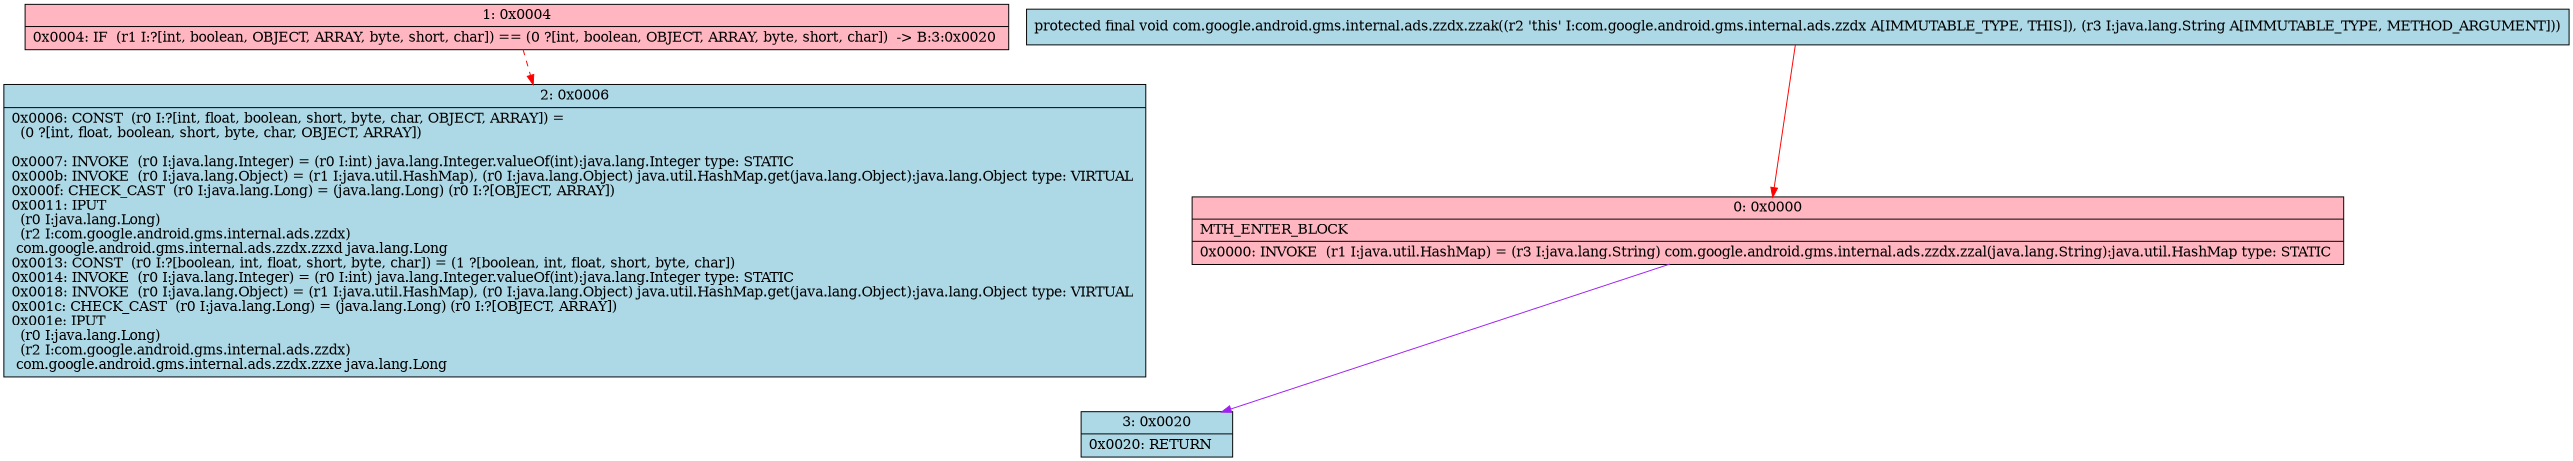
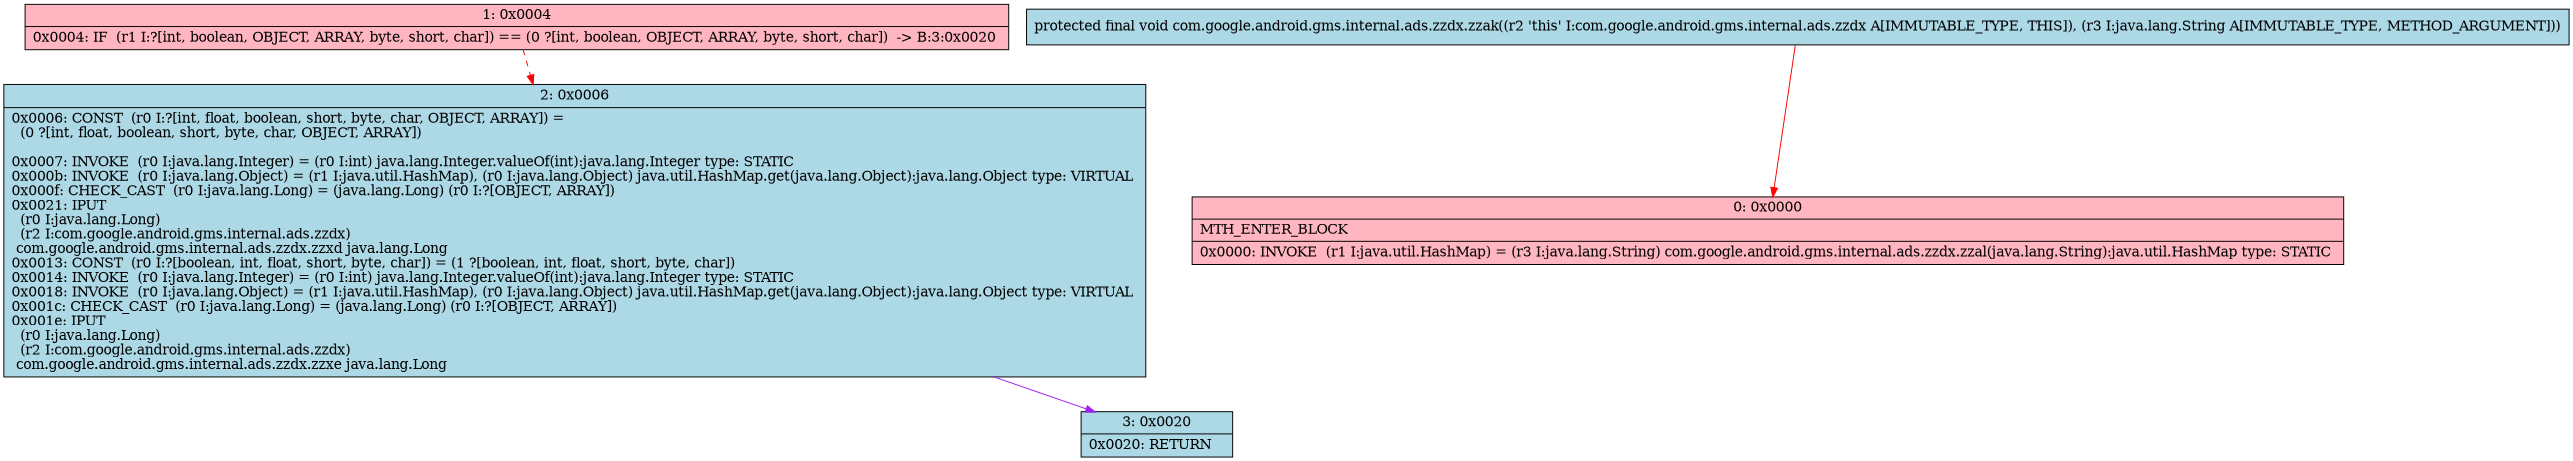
(63, 206) -> (63, 206)
(1450, 337) -> (1039, 393)
